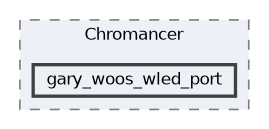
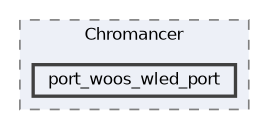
(134, 80) -> (134, 80)
